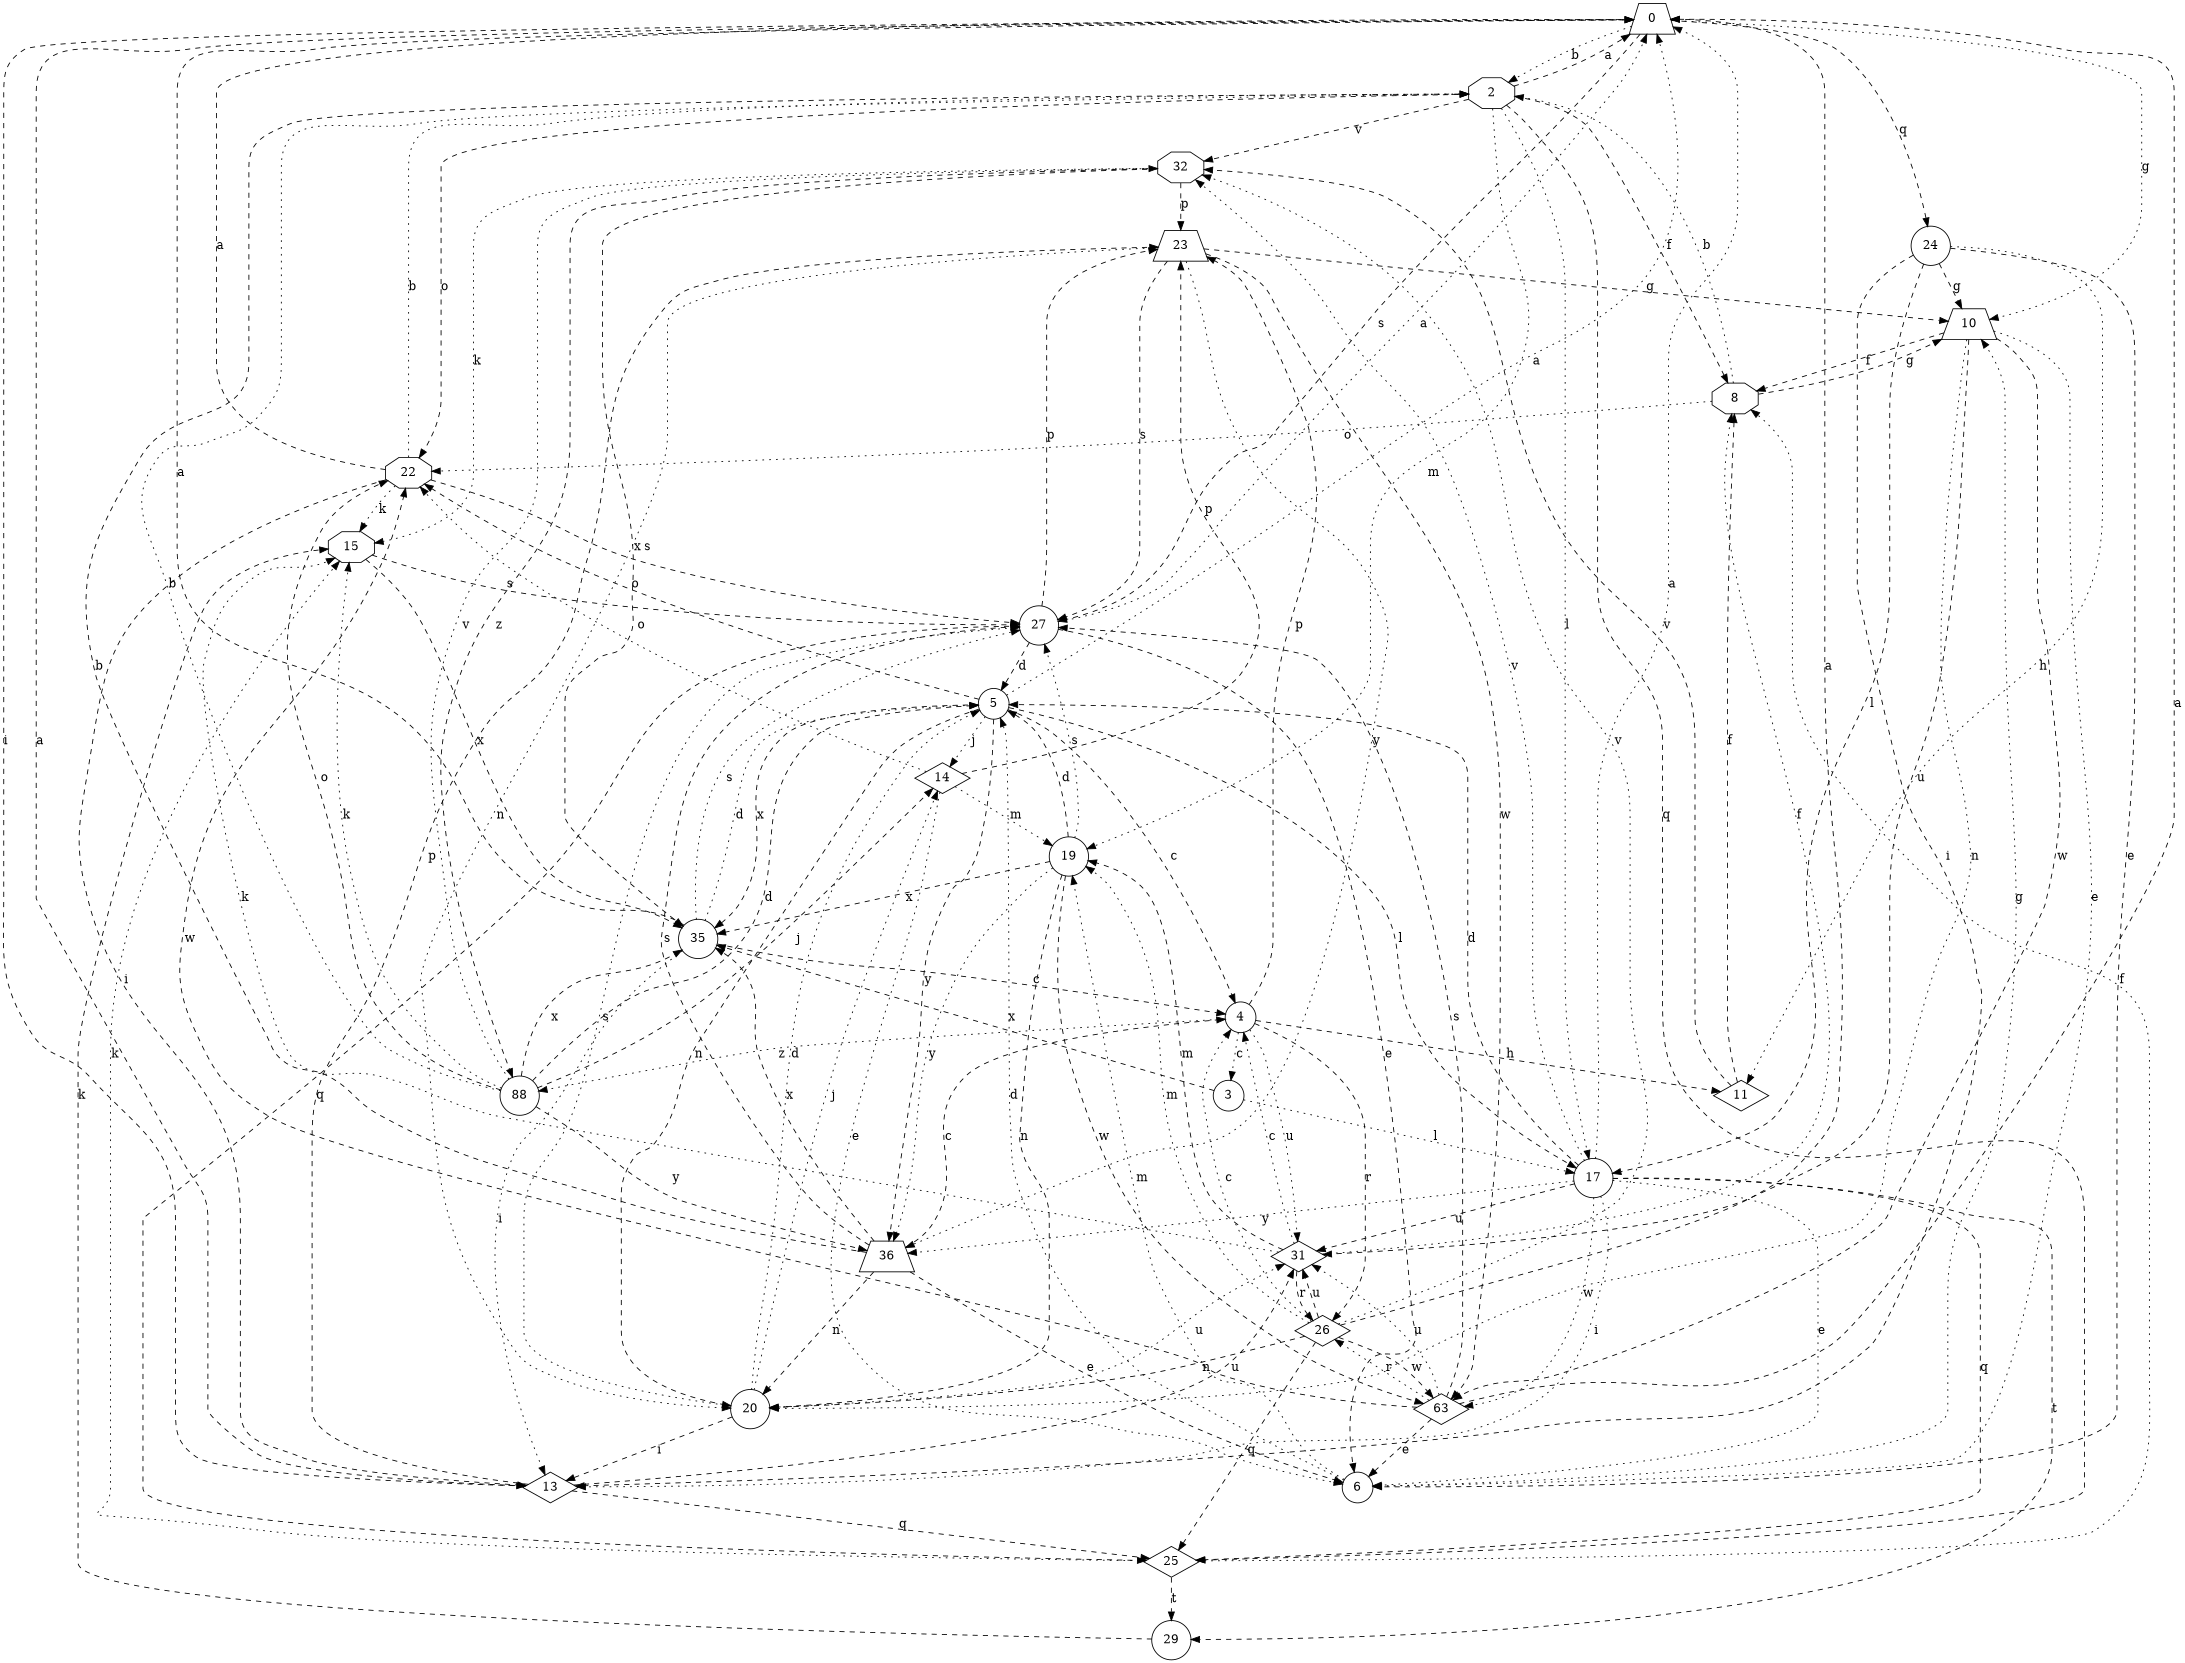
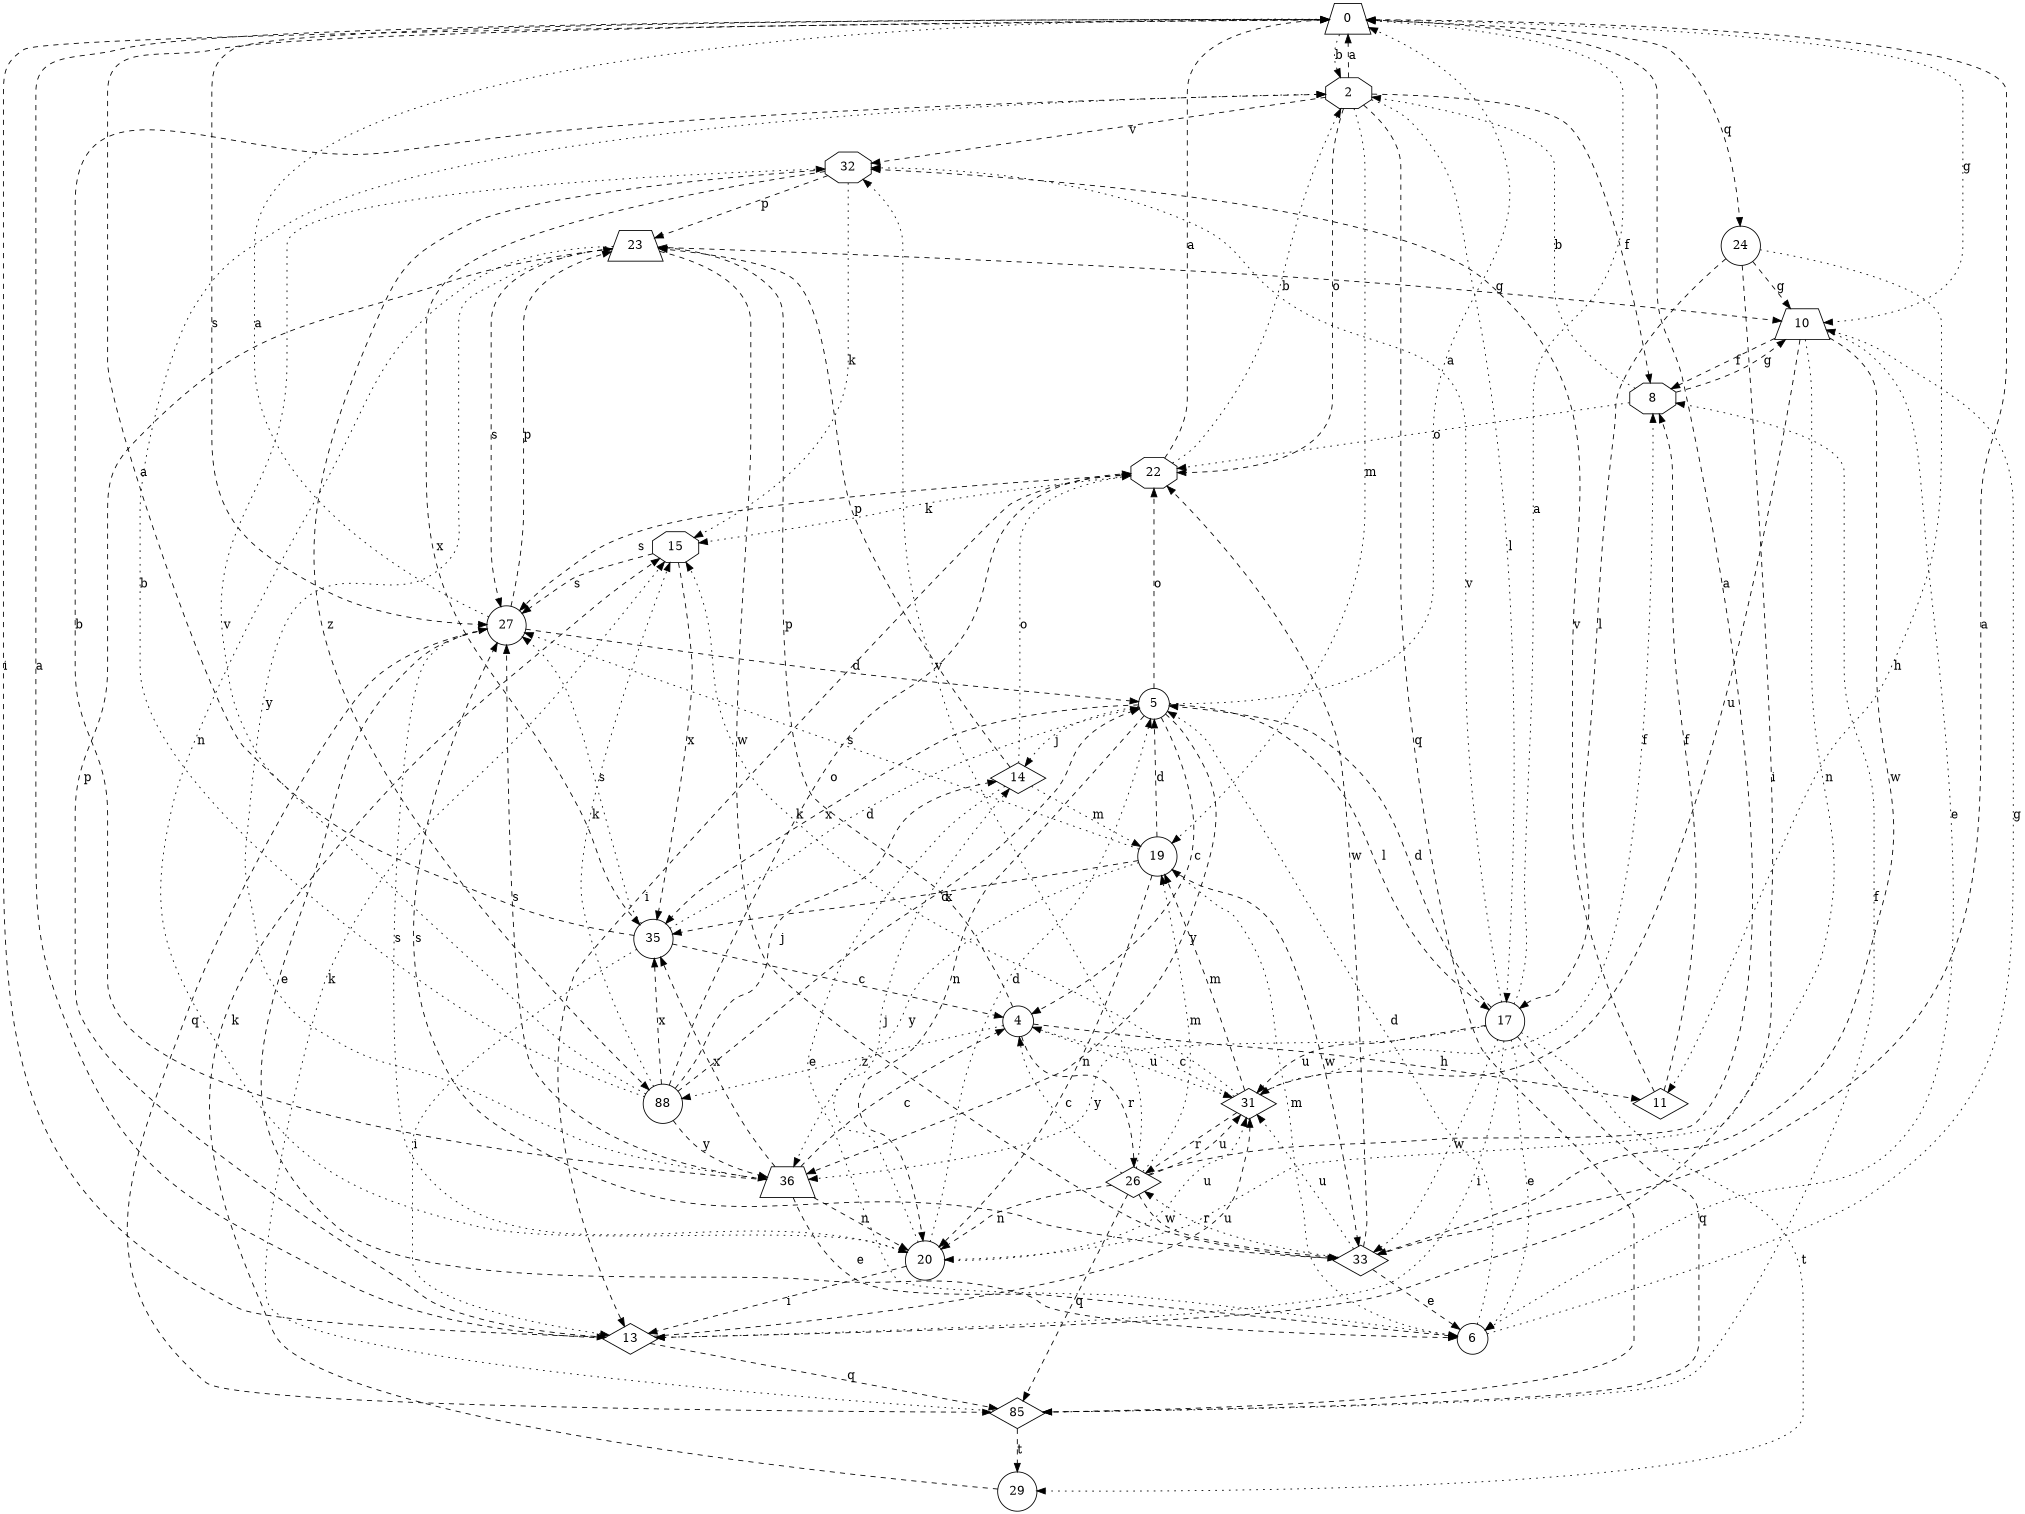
(1229, 1096) -> none
(2117, 1136) -> none
(1441, 1409) -> (1361, 1261)
(1971, 1539) -> (1689, 1461)
(1171, 1562) -> (1017, 1413)
